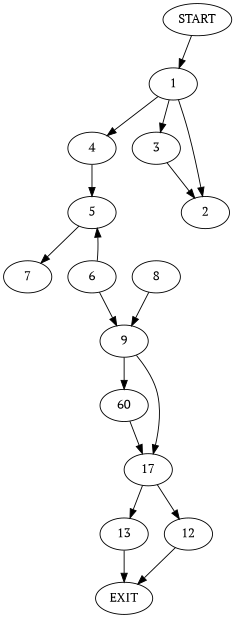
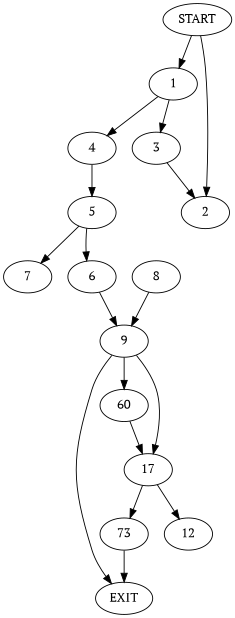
(191, 143) -> (208, 111)
(98, 249) -> (86, 240)
(124, 534) -> (124, 534)
(160, 563) -> (77, 465)
